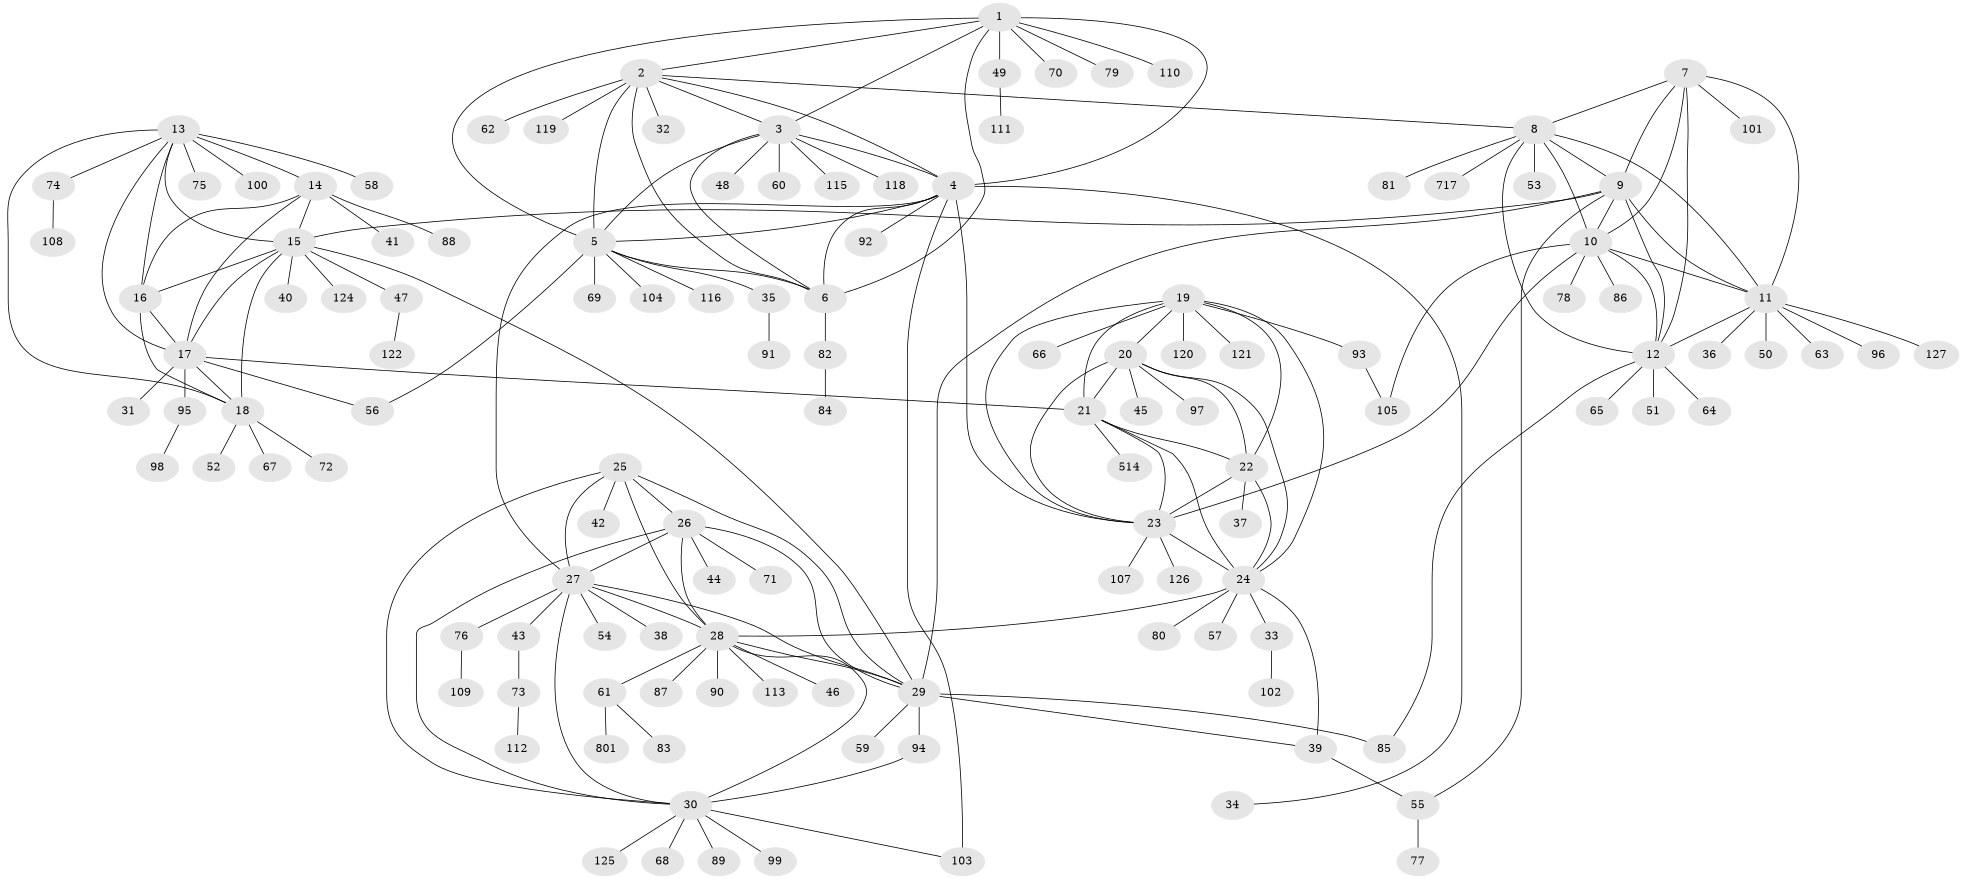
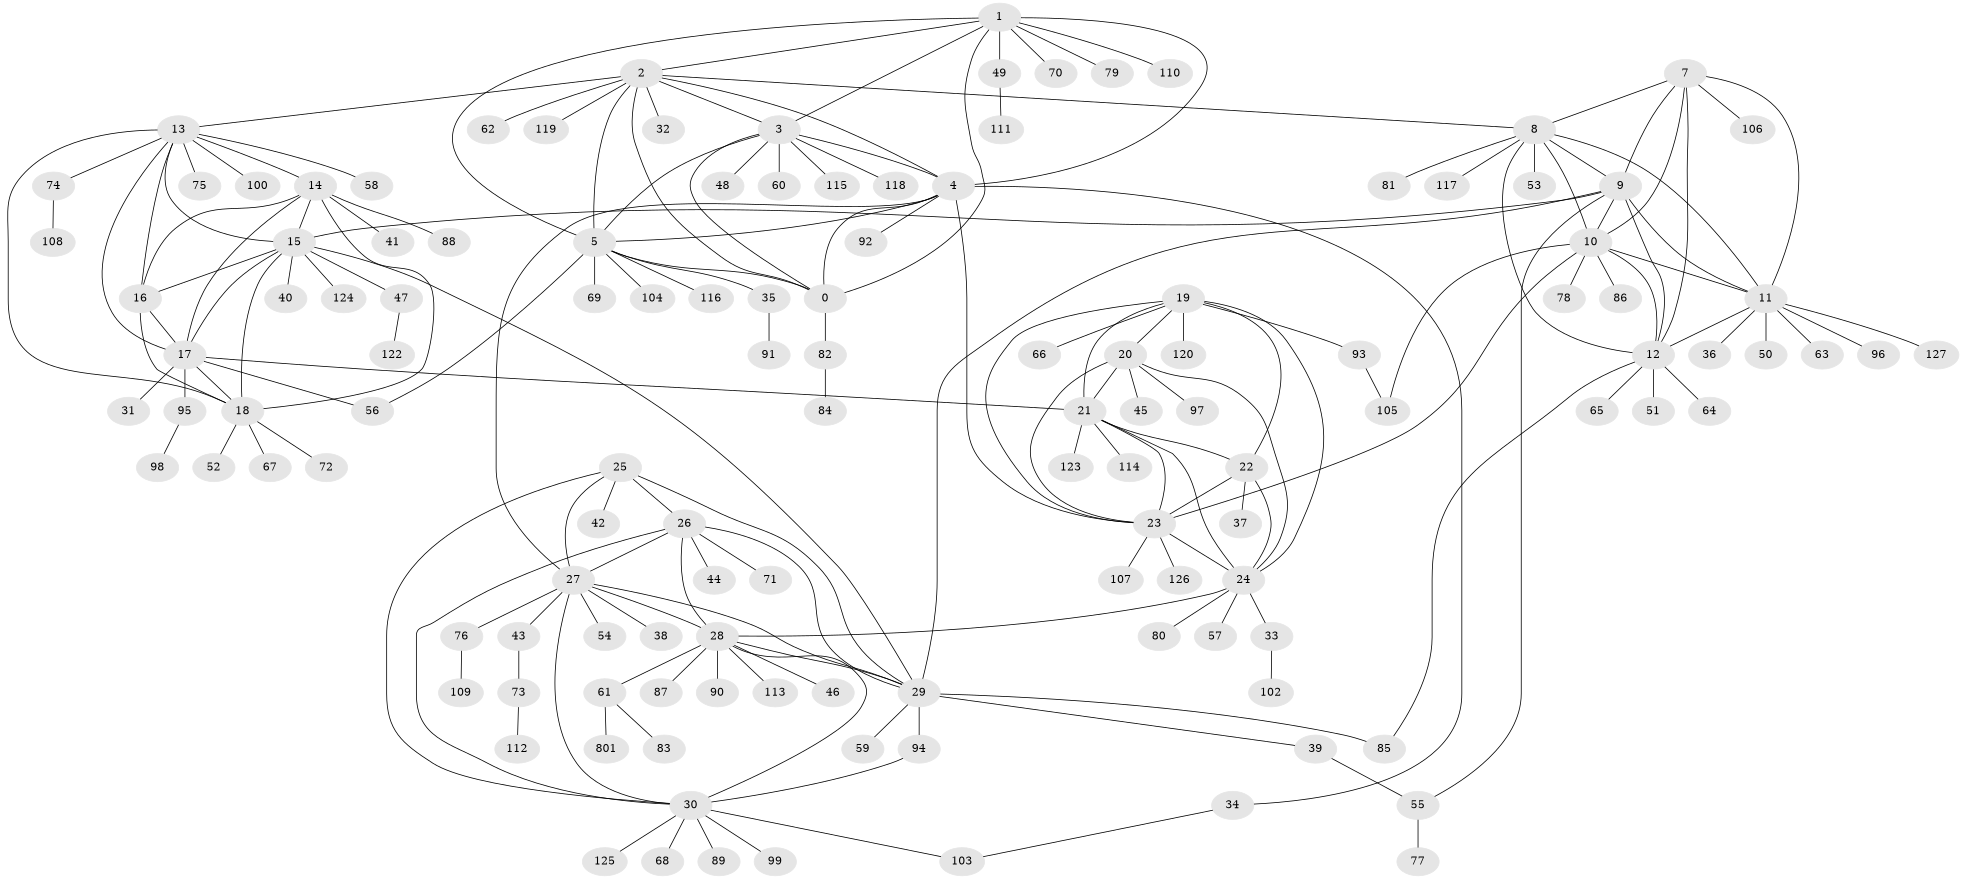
none -> (410, 102)
(1753, 130) -> (1753, 130)
(1447, 186) -> (1447, 186)
(825, 299) -> (825, 299)
none -> (431, 337)
(1242, 355) -> none
(1214, 387) -> none
none -> (1071, 468)
(1130, 468) -> (1130, 468)
(907, 526) -> (1098, 833)
(657, 558) -> none
(1312, 652) -> none
